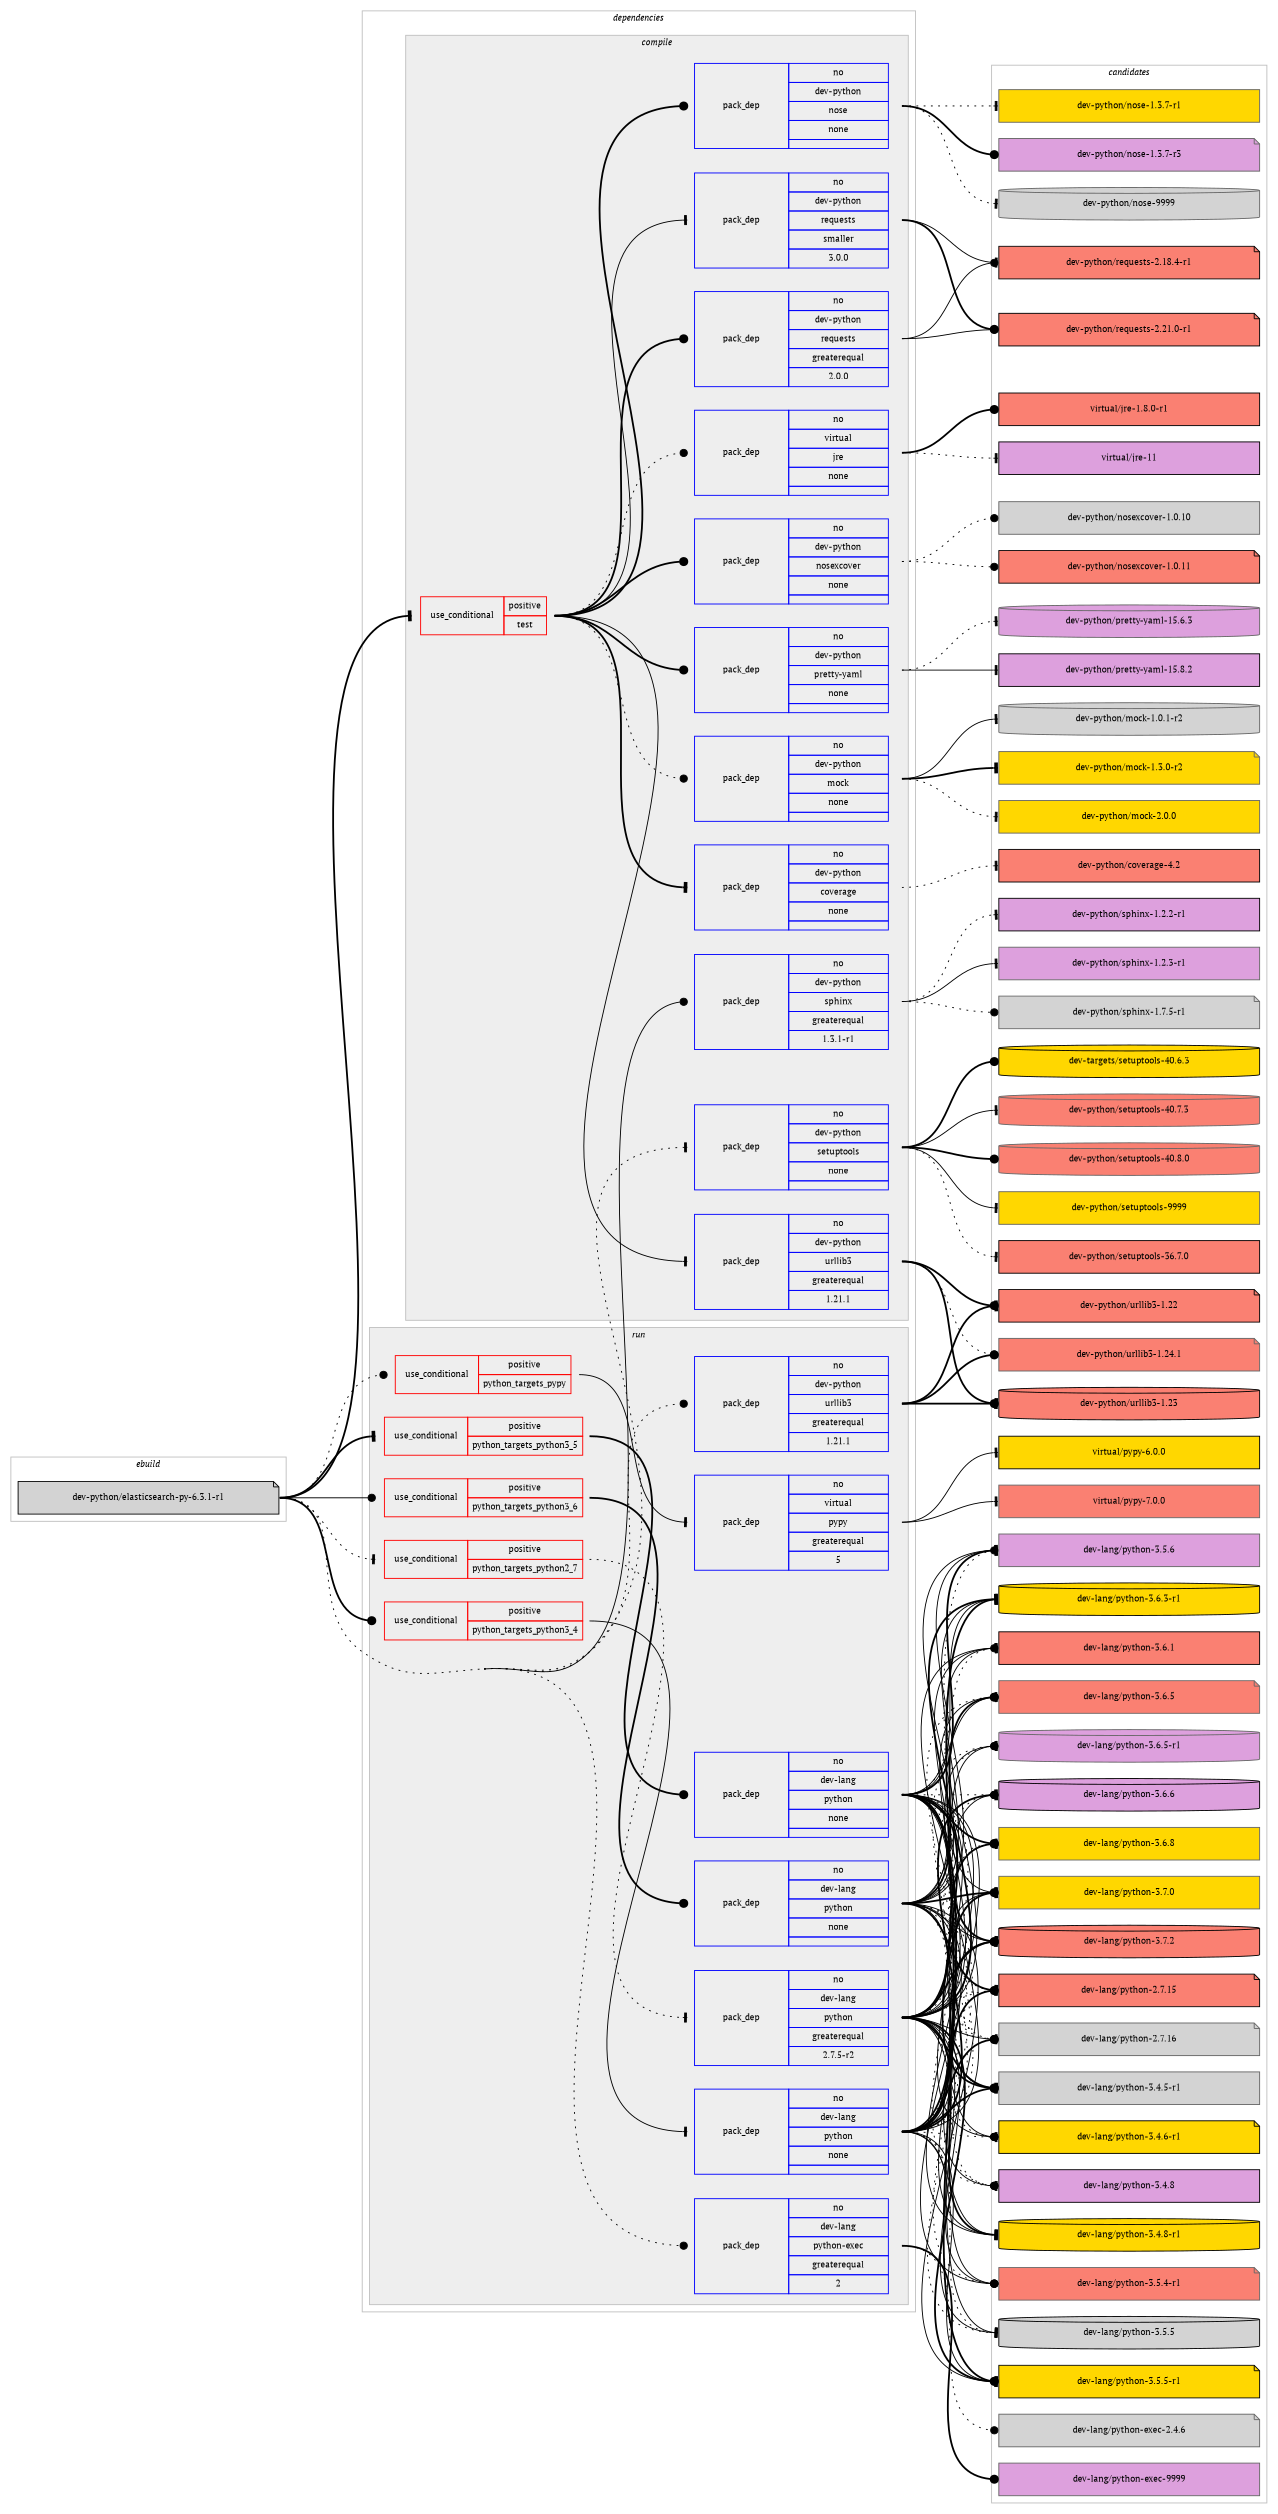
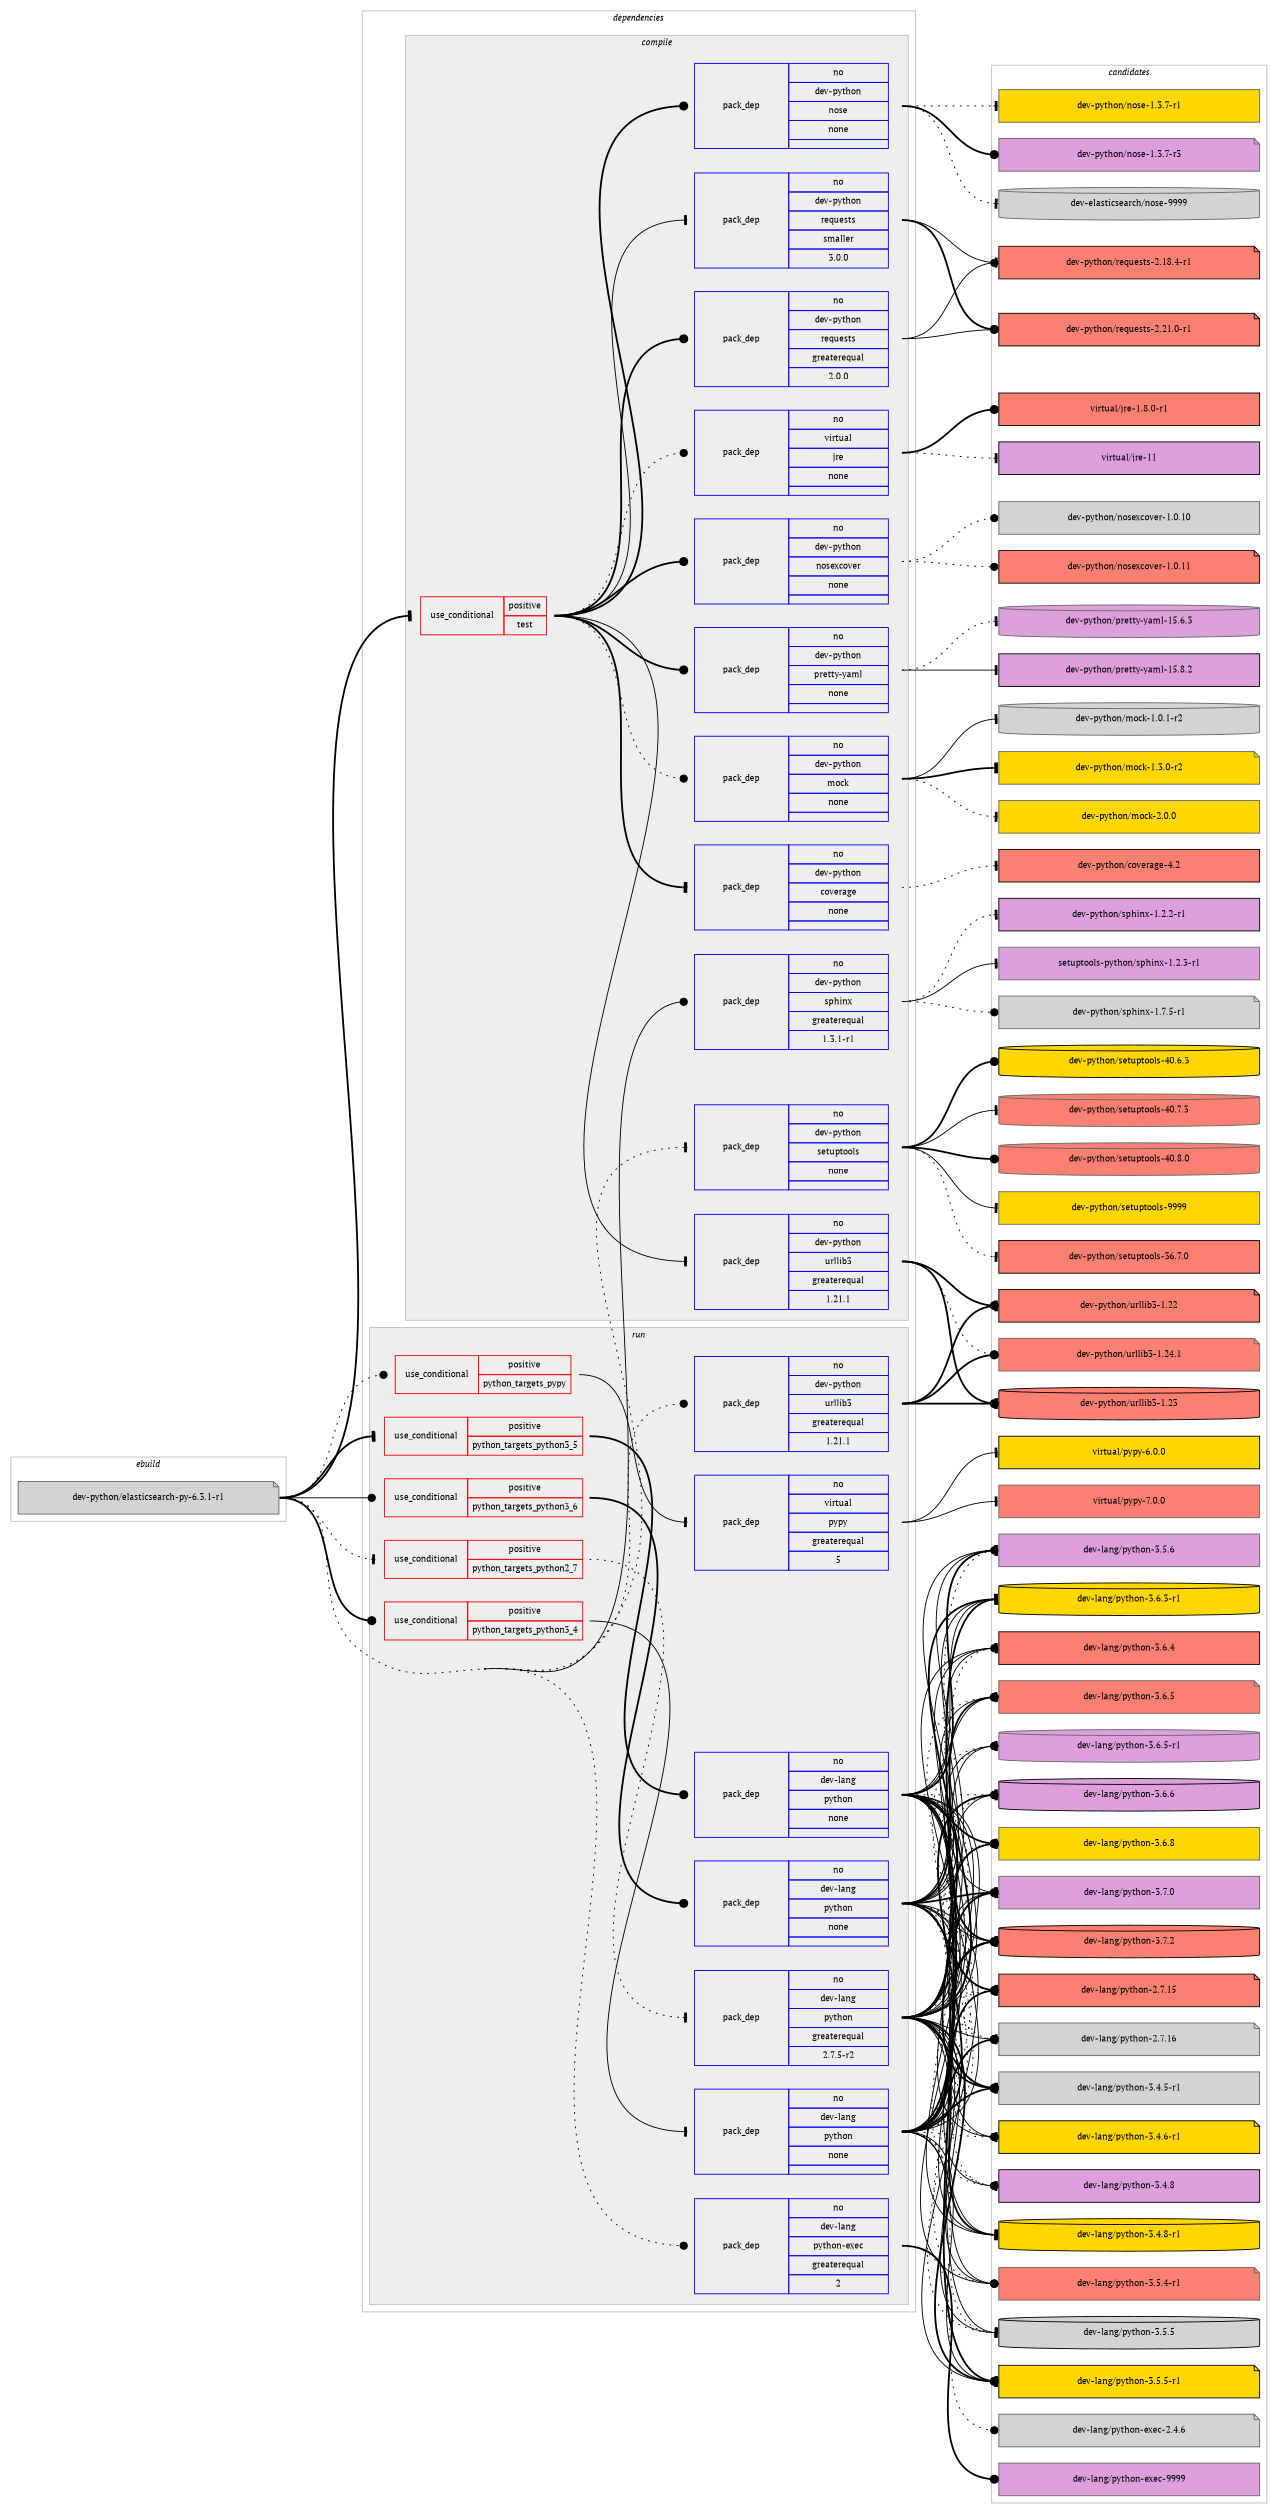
(1129, 204) -> (1129, 204)
(1129, 964) -> (1129, 964)
(1129, 1061) -> (1129, 1061)
(149, 1498) -> (149, 1498)
(1129, 1648) -> (1129, 1648)
(1129, 1893) -> (1129, 1893)
